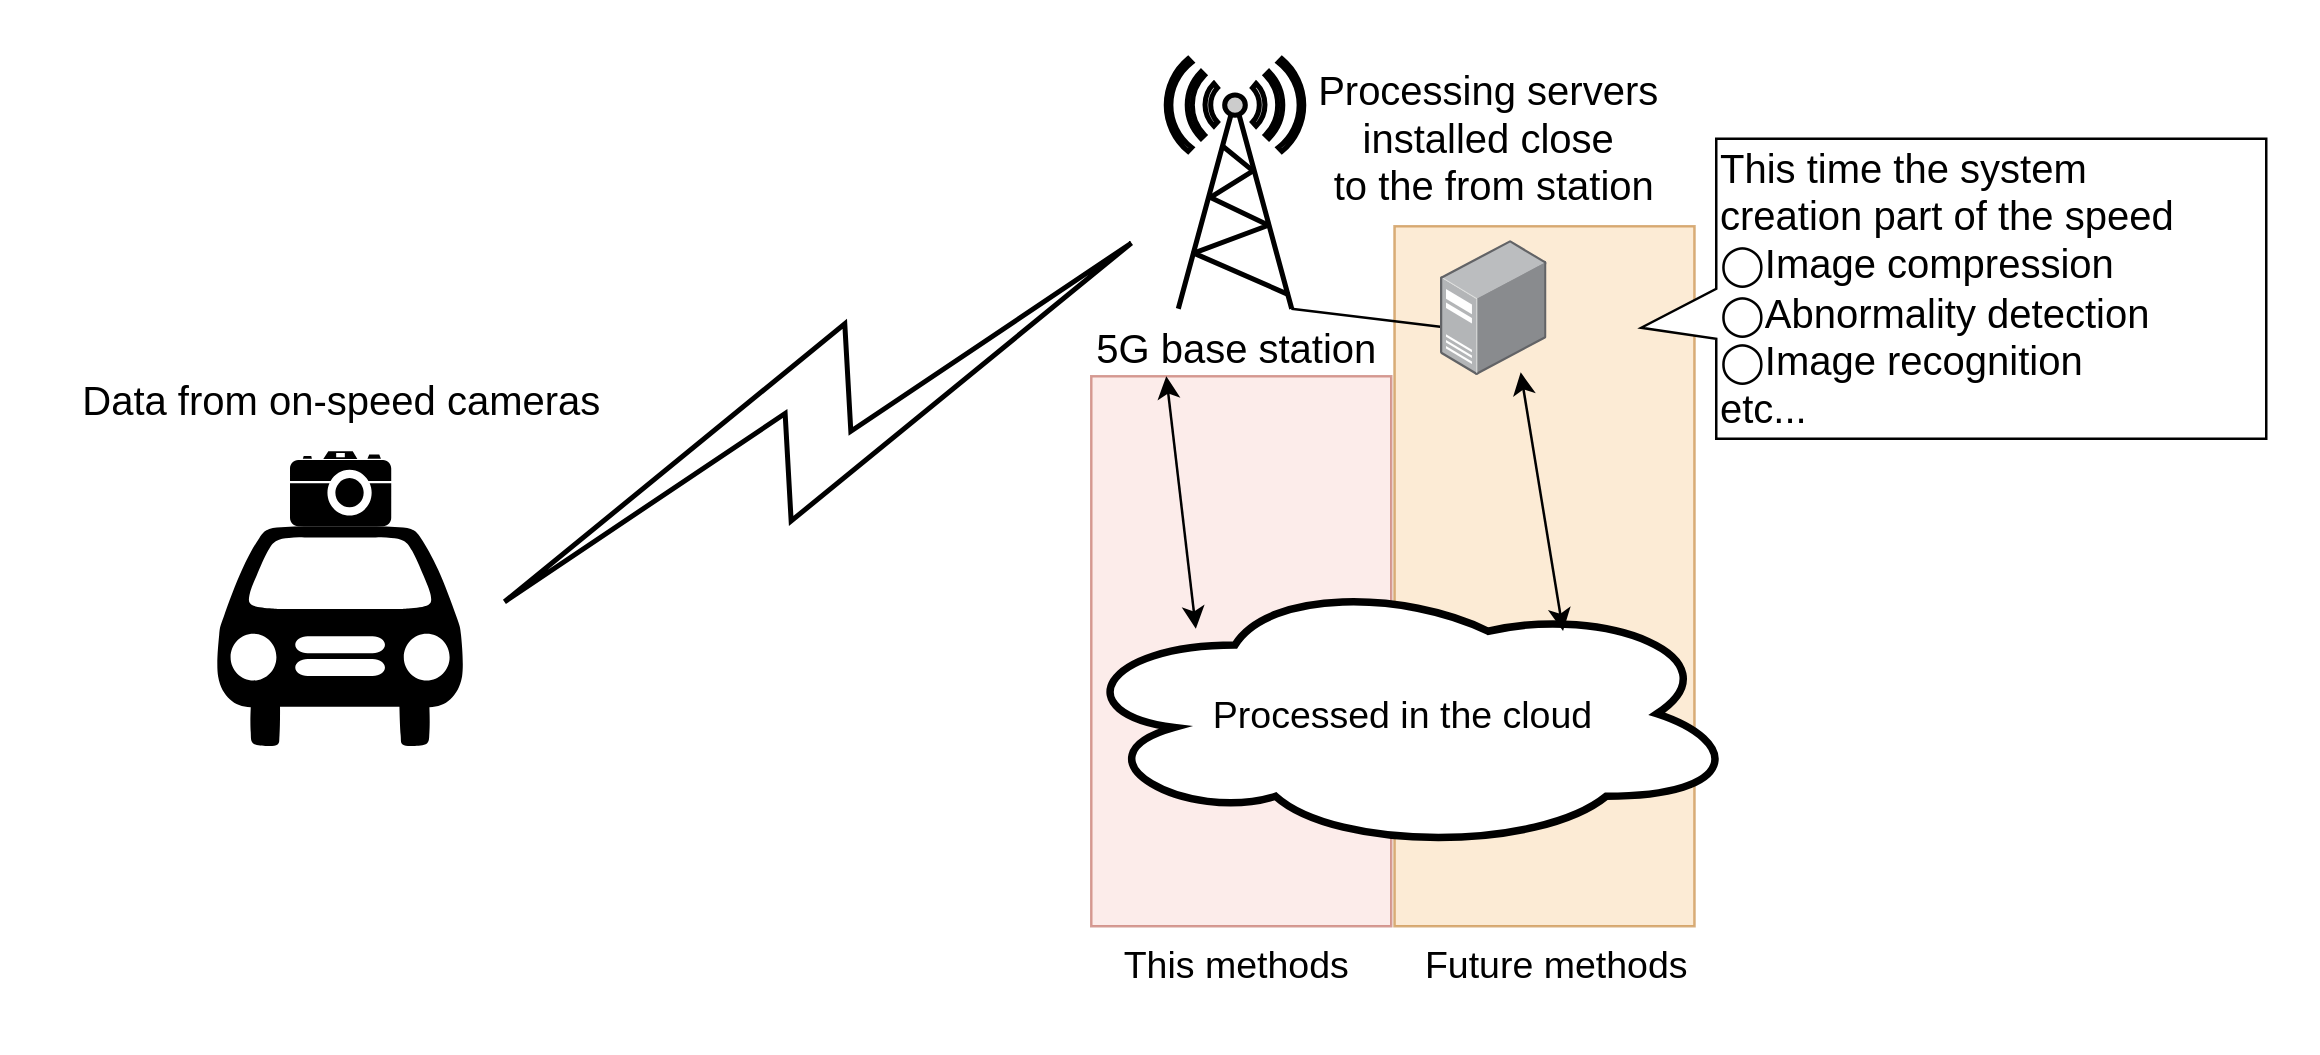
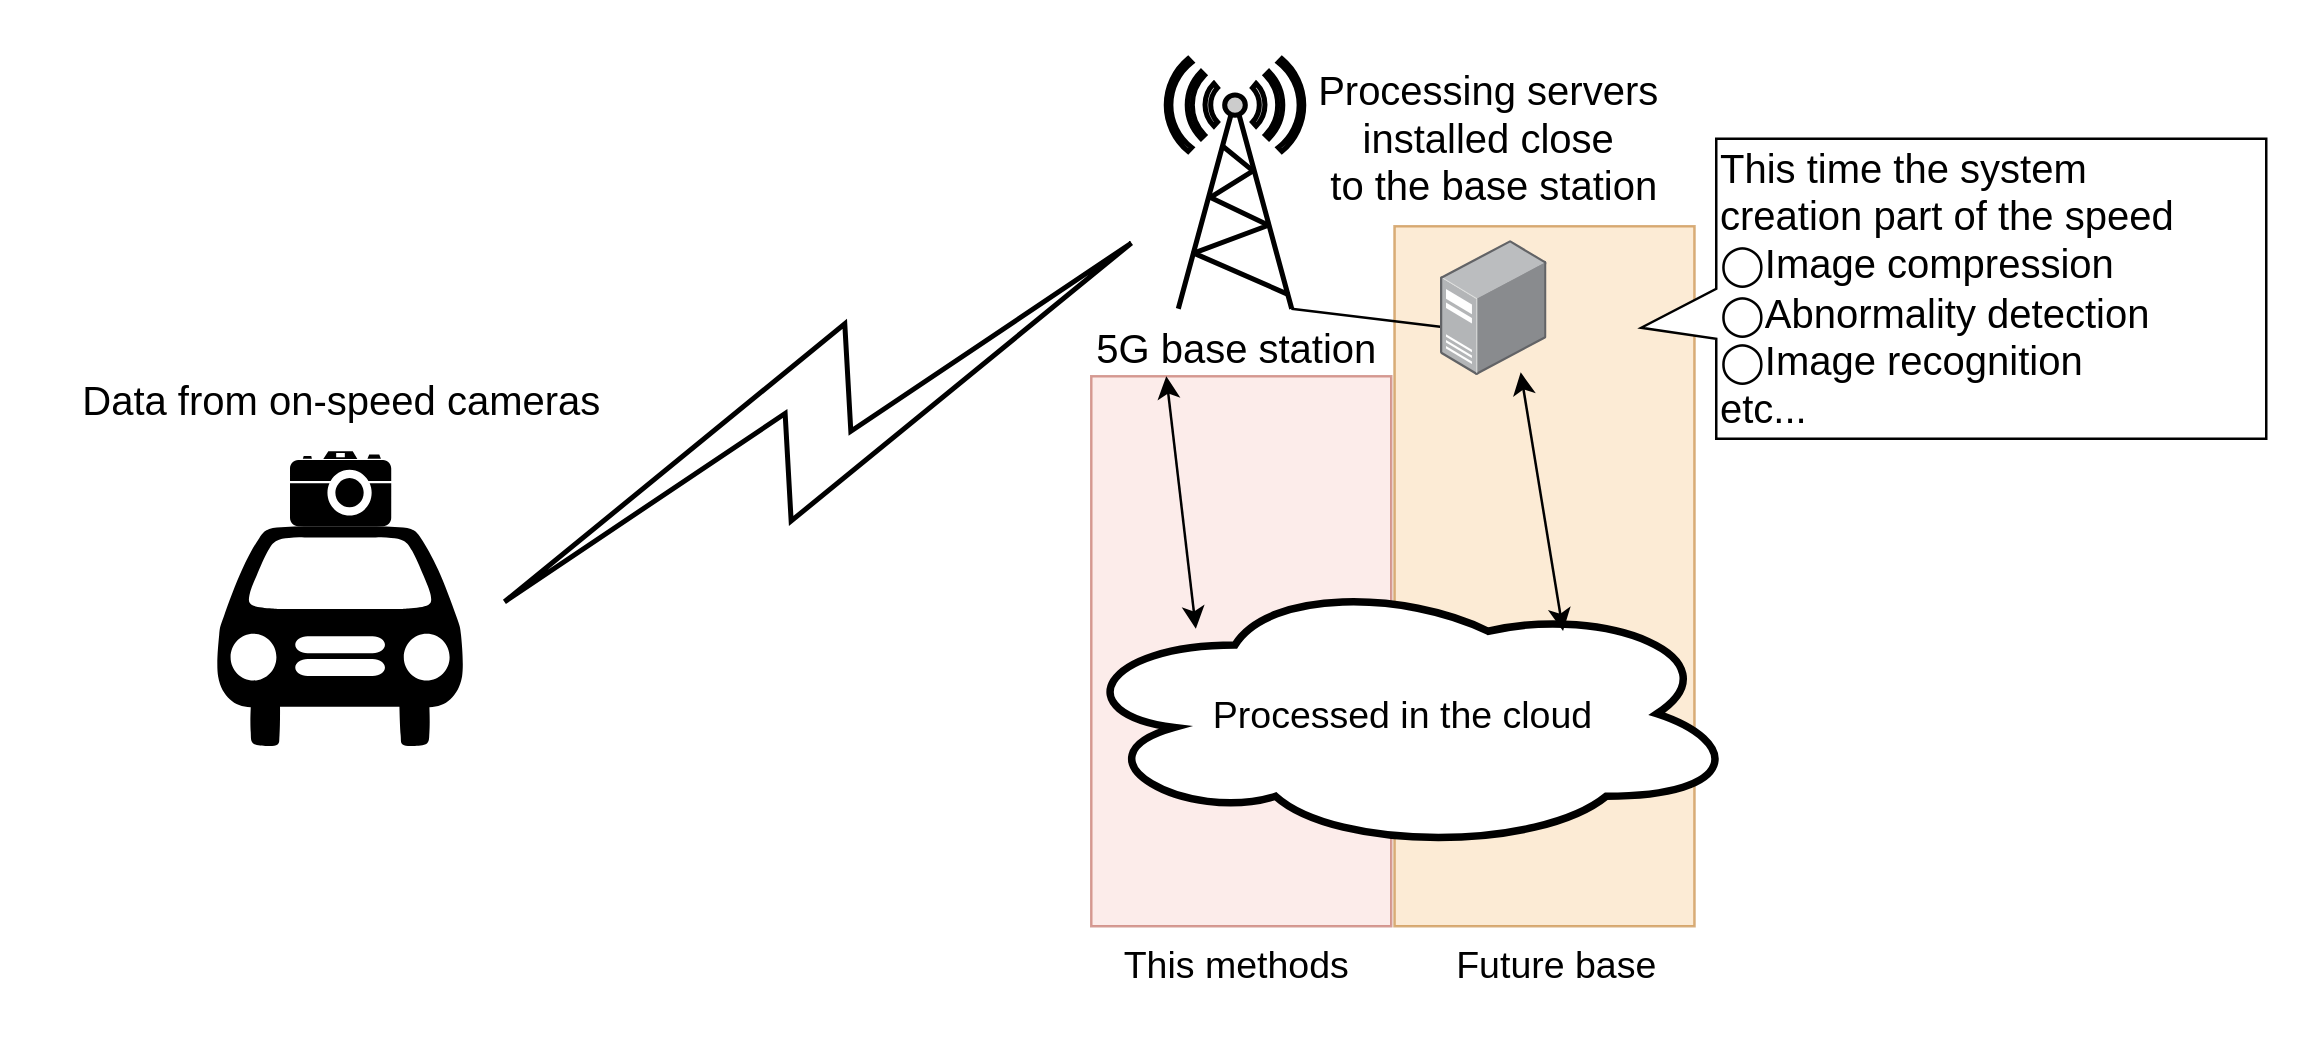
(1495, 139) -> (1495, 139)
(1558, 964) -> (1558, 964)
